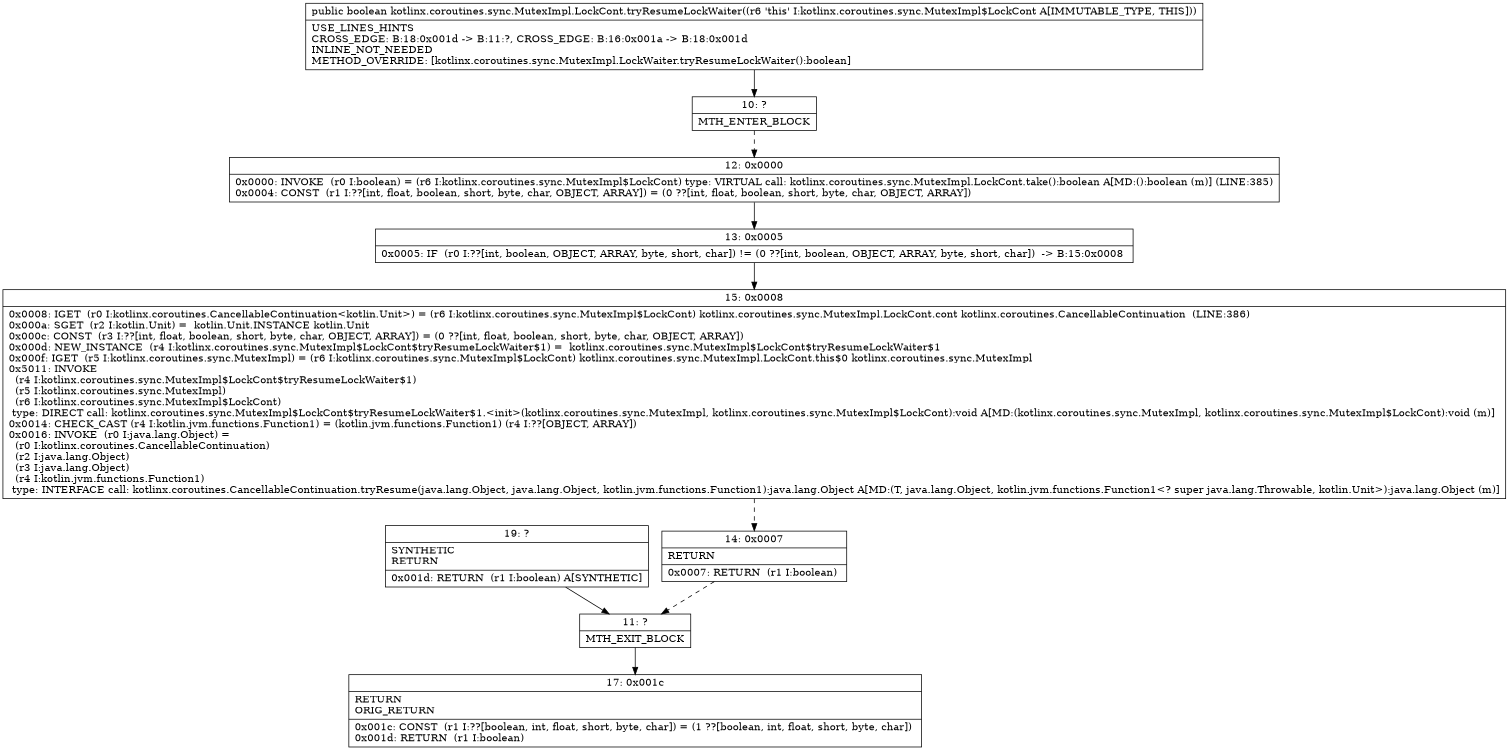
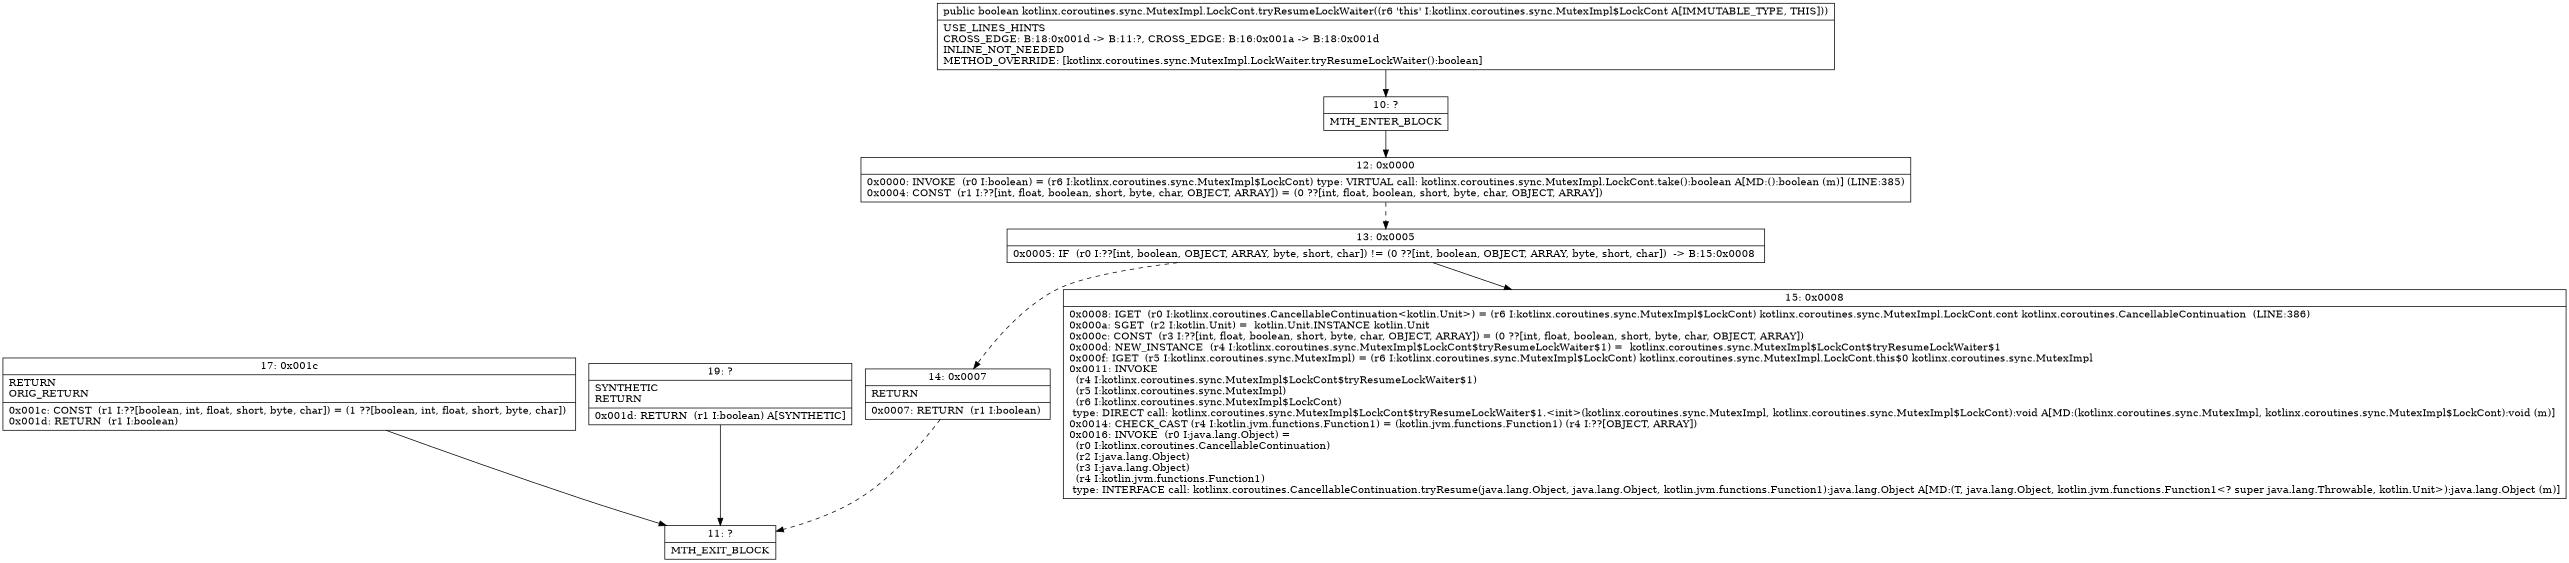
(754, 140) -> (1386, 140)
(754, 212) -> (1386, 212)
(57, 369) -> (1117, 369)
(754, 511) -> (1064, 286)
(635, 657) -> (522, 479)
